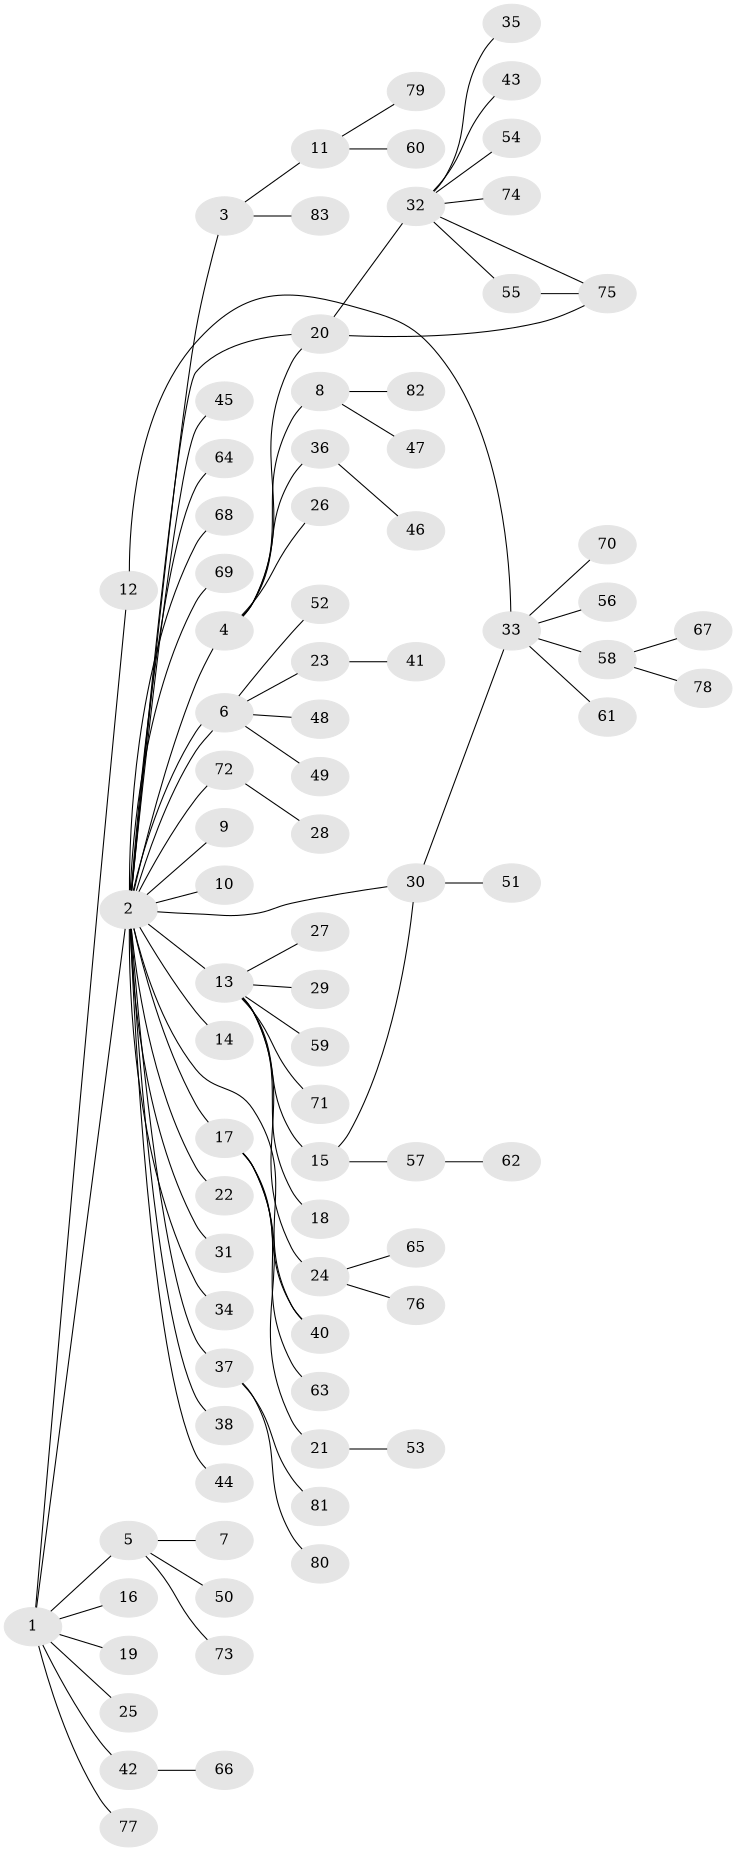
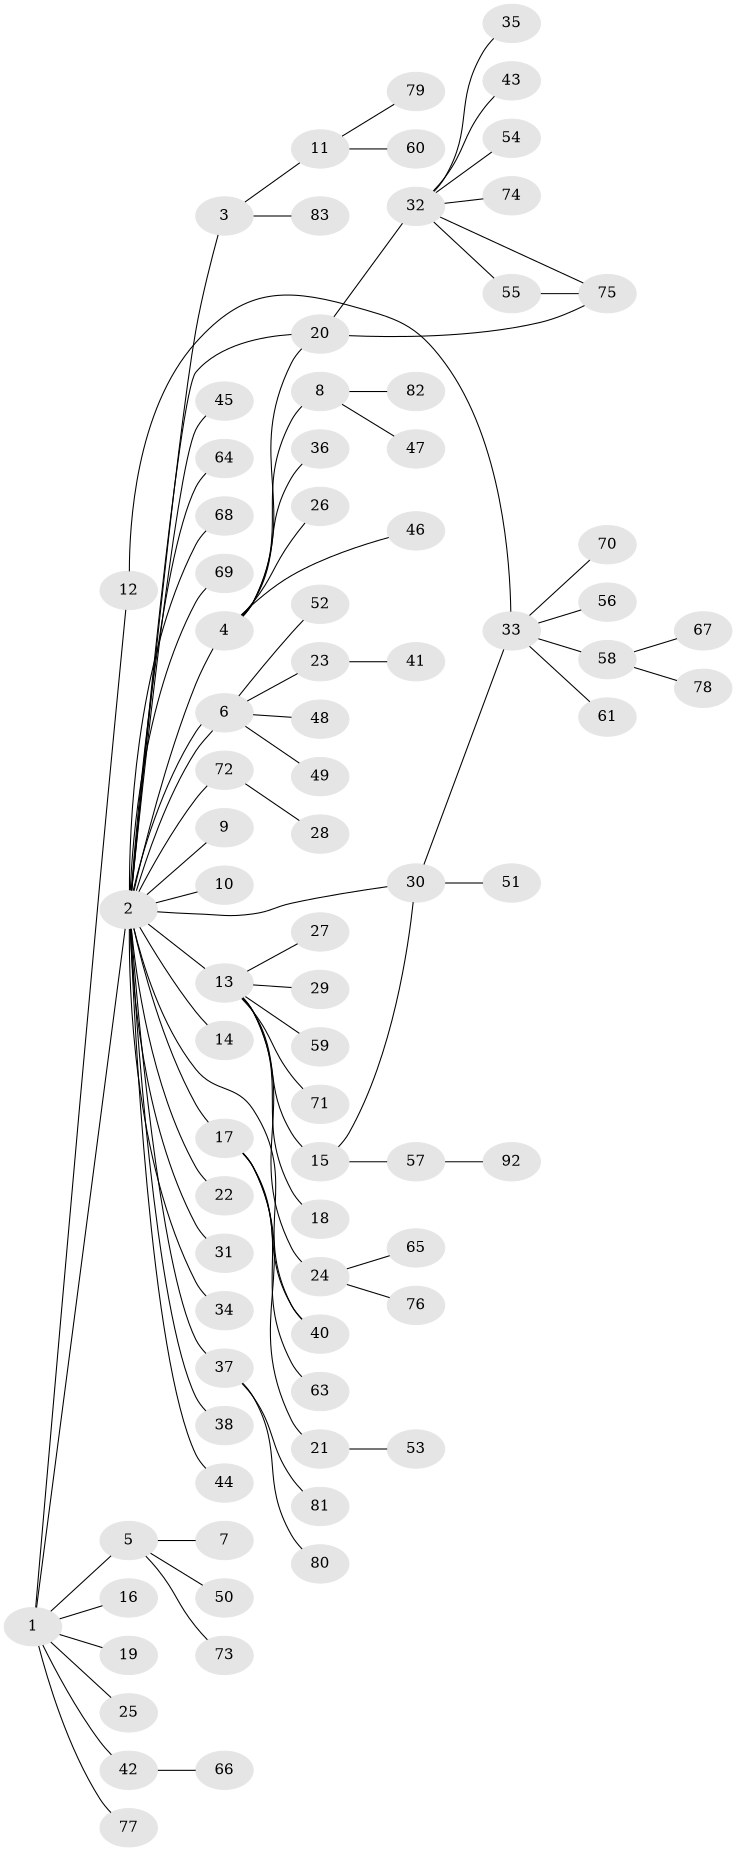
(368, 490) -> (309, 566)
(512, 1162) -> (512, 1162)
